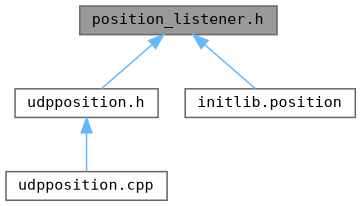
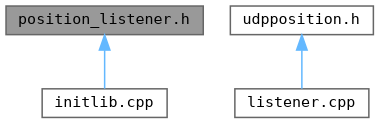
(127, 67) -> none
(270, 103) -> (105, 103)
(87, 186) -> (302, 103)
